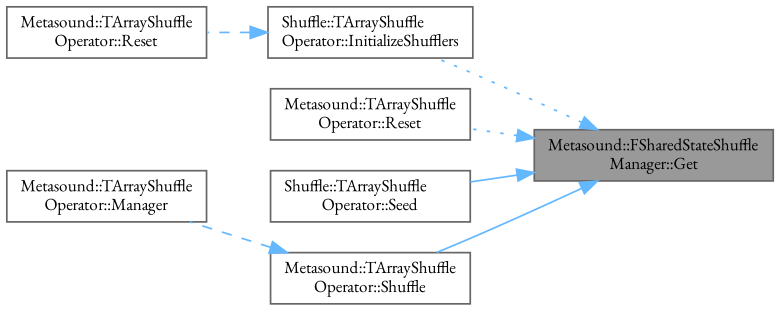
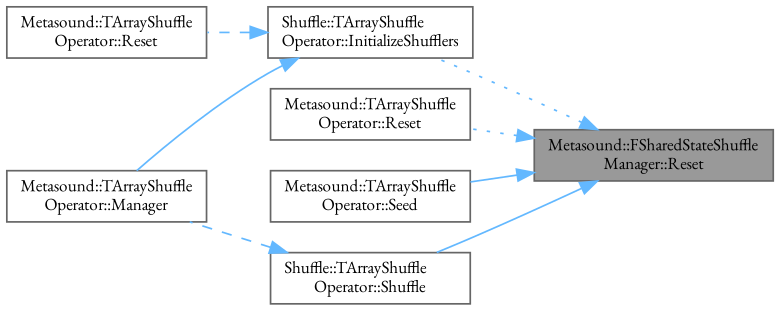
none -> (207, 114)
(654, 155) -> (654, 155)
(370, 196) -> (370, 196)
(370, 278) -> (370, 278)
